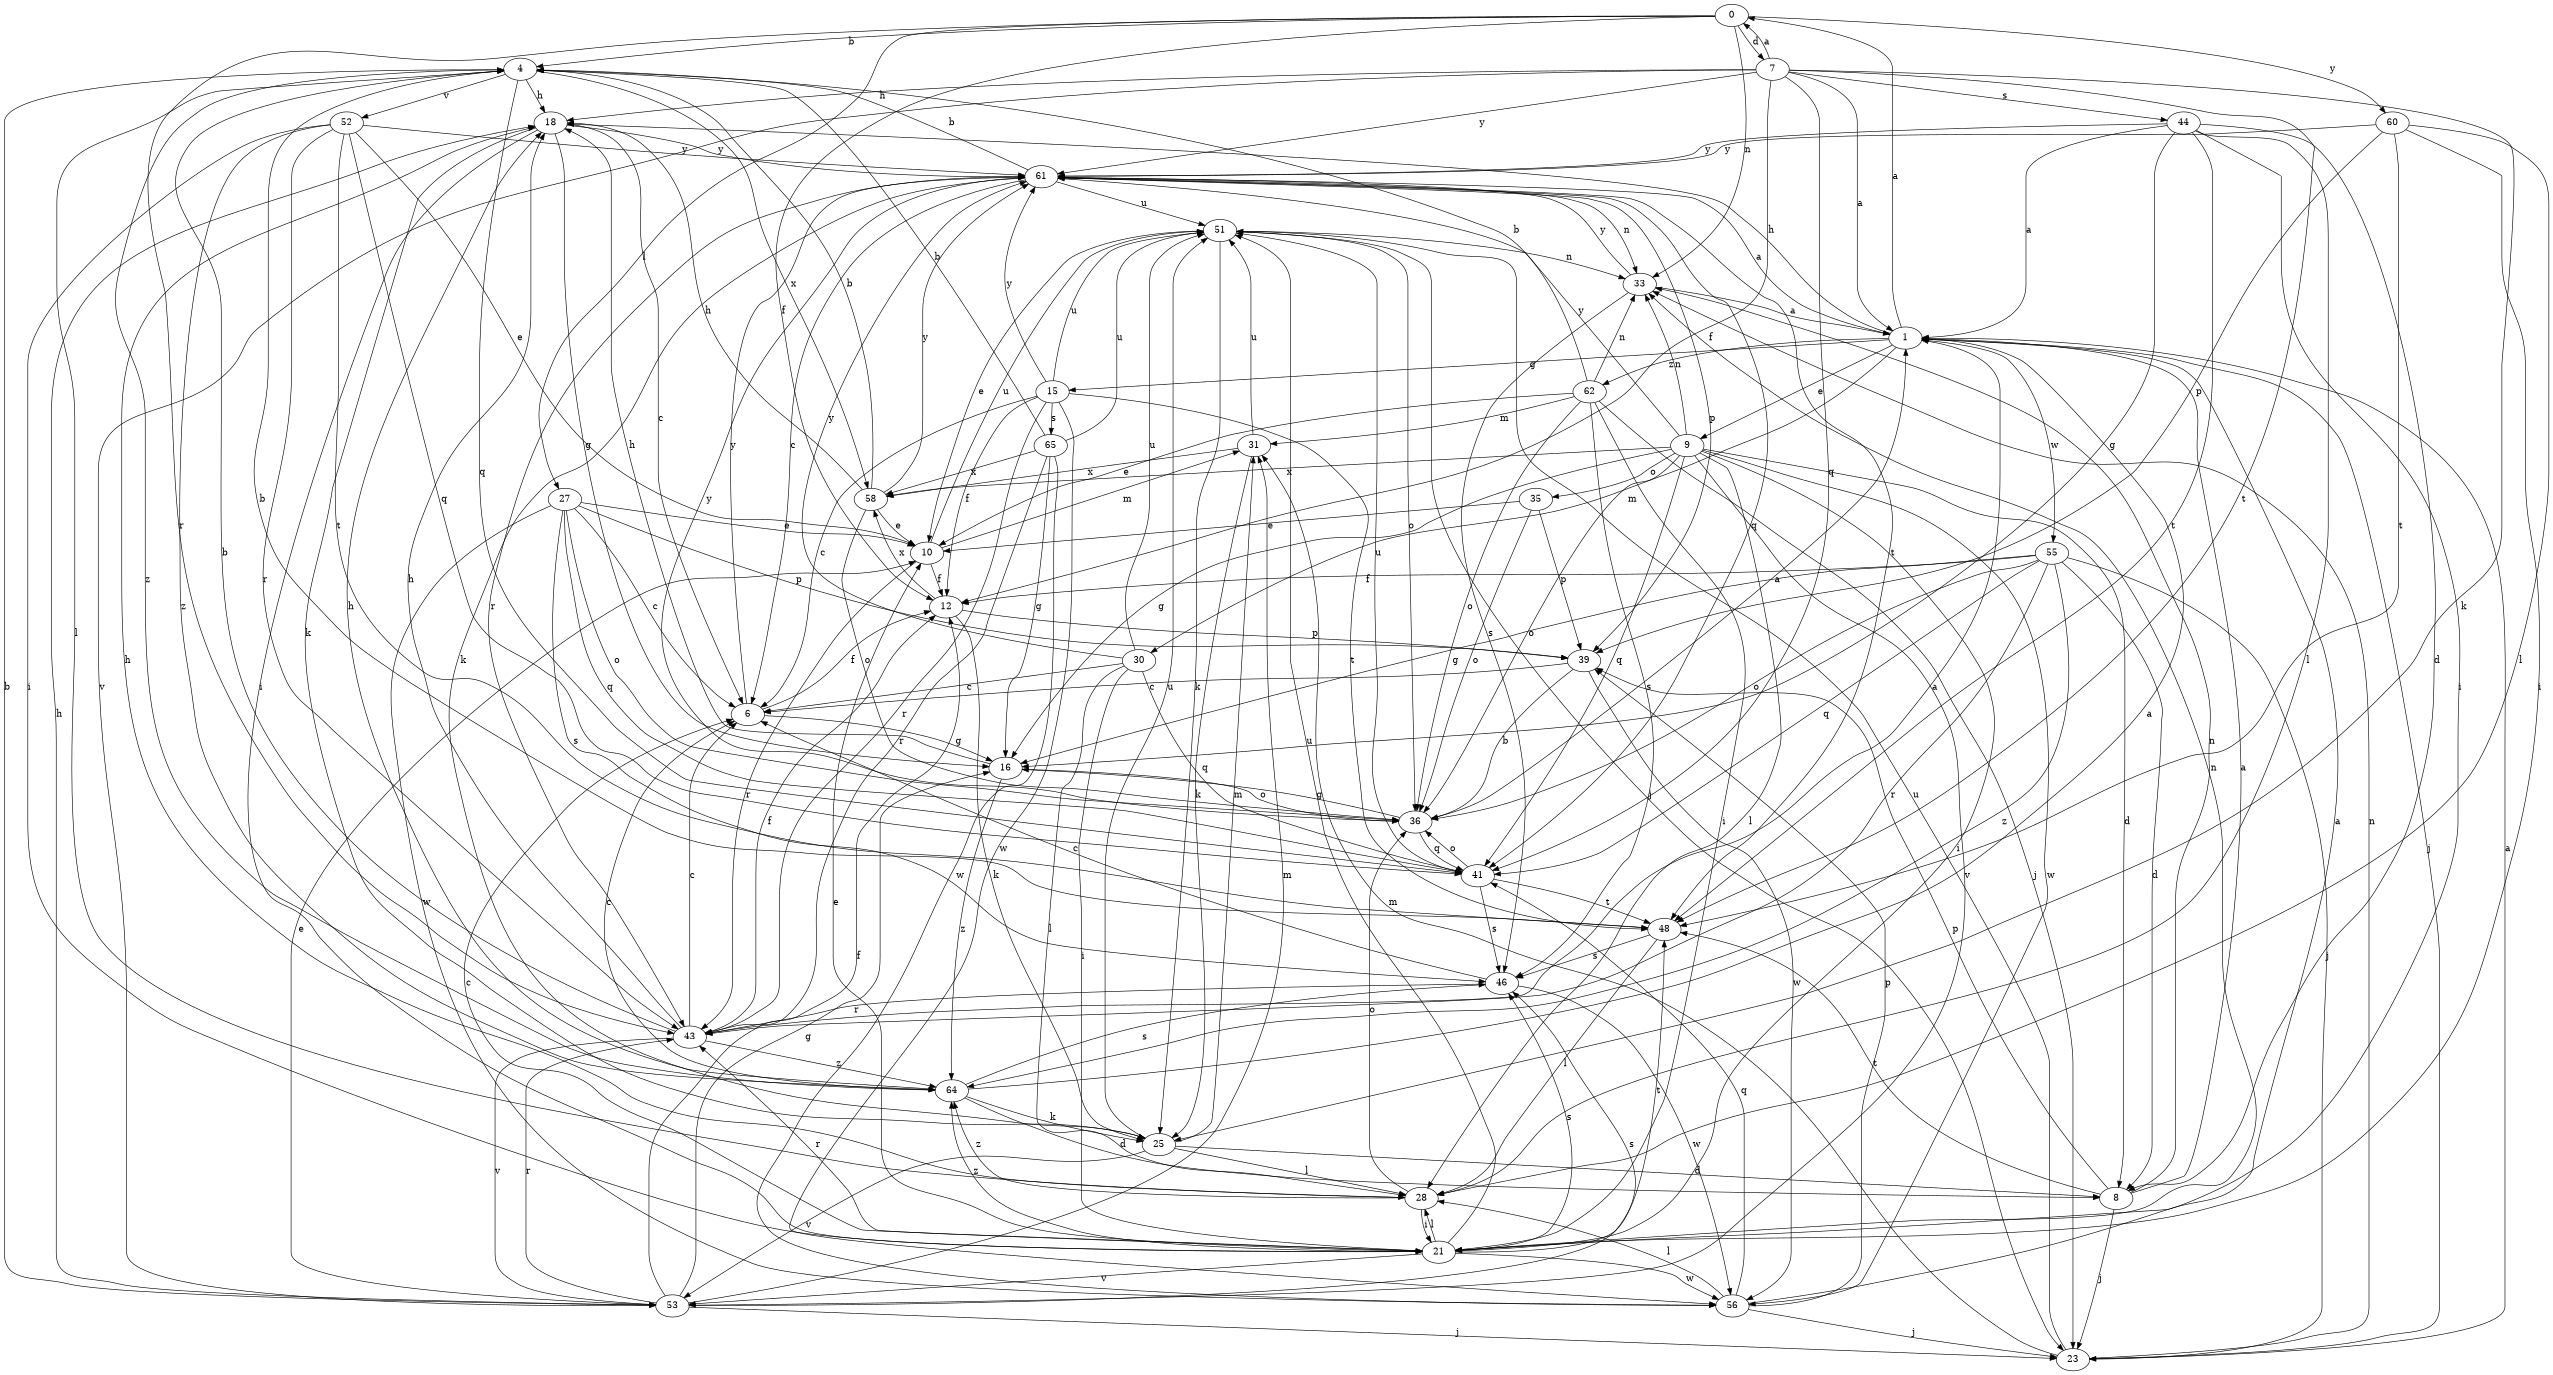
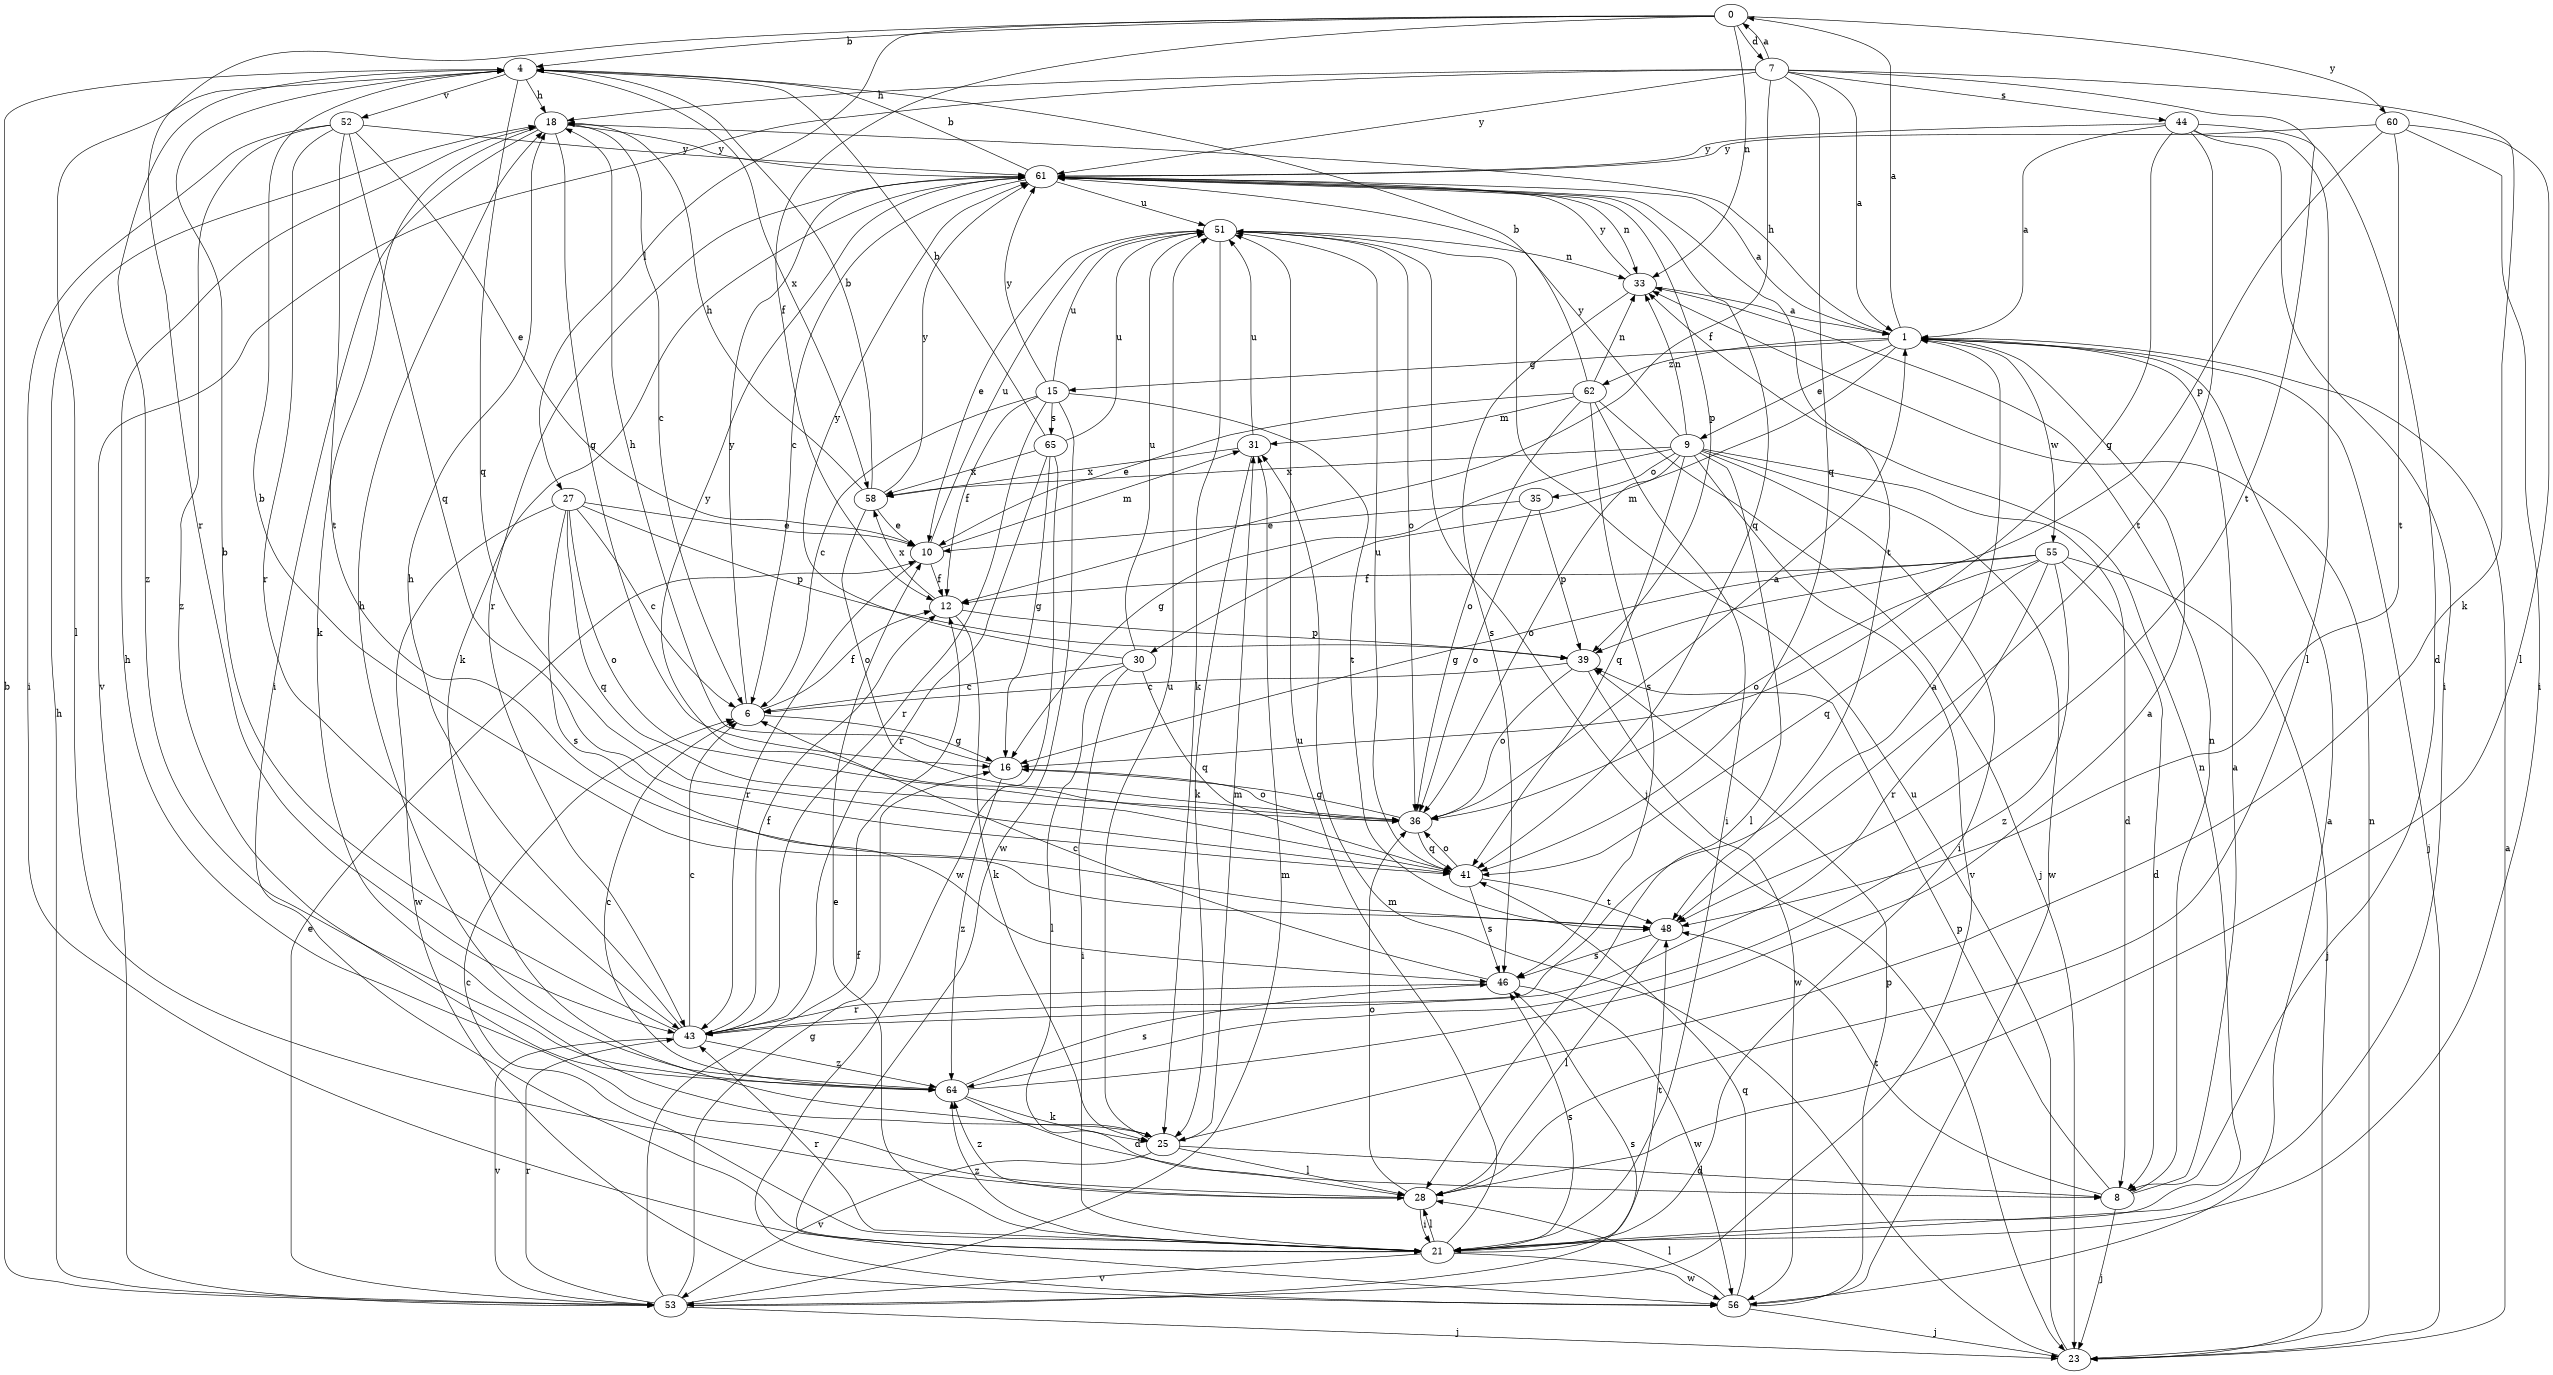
(1506, 741) -> (1503, 741)
